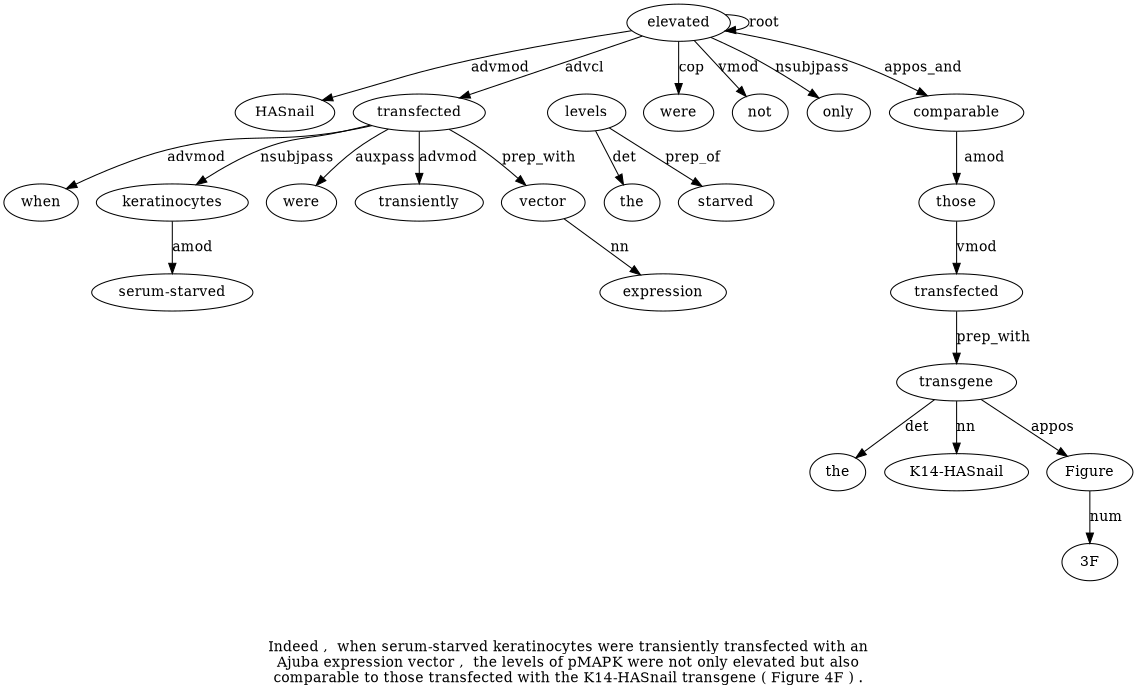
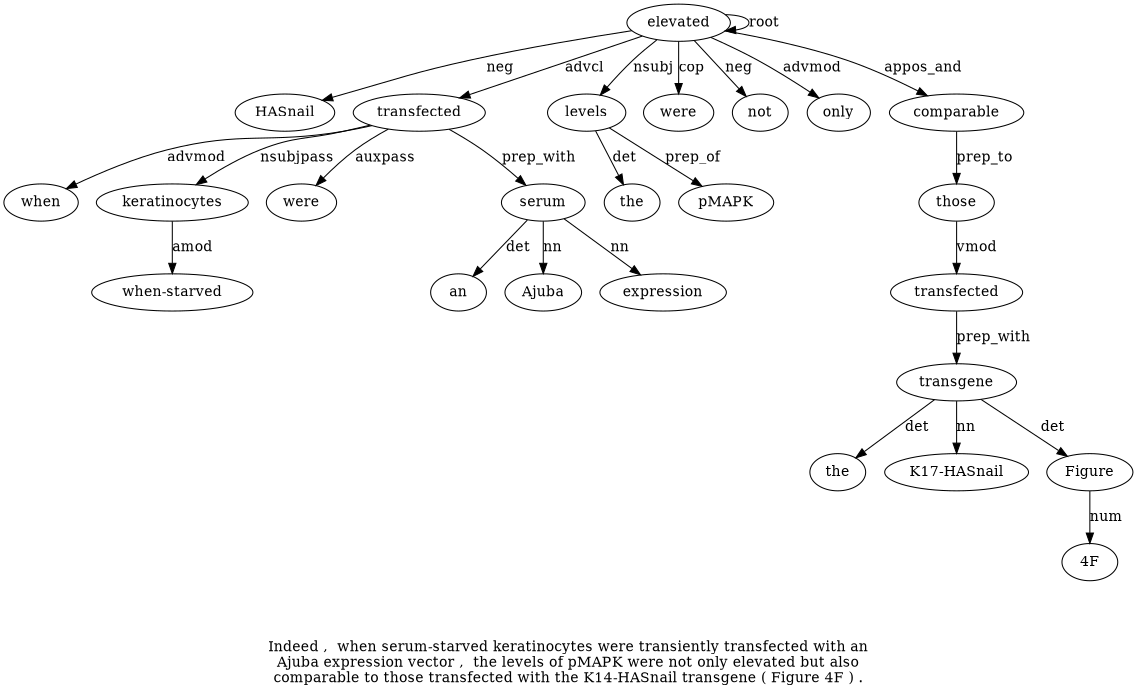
none -> (631, 62)
(500, 68) -> (500, 68)
(739, 68) -> (739, 68)
(812, 68) -> (812, 68)
(985, 158) -> (985, 158)
(419, 203) -> none
(543, 203) -> (543, 203)
(726, 203) -> (726, 203)
(172, 292) -> (172, 292)
none -> (459, 292)
none -> (543, 292)
(1053, 427) -> (1053, 427)
(957, 472) -> (957, 472)
(1090, 562) -> (1090, 562)
